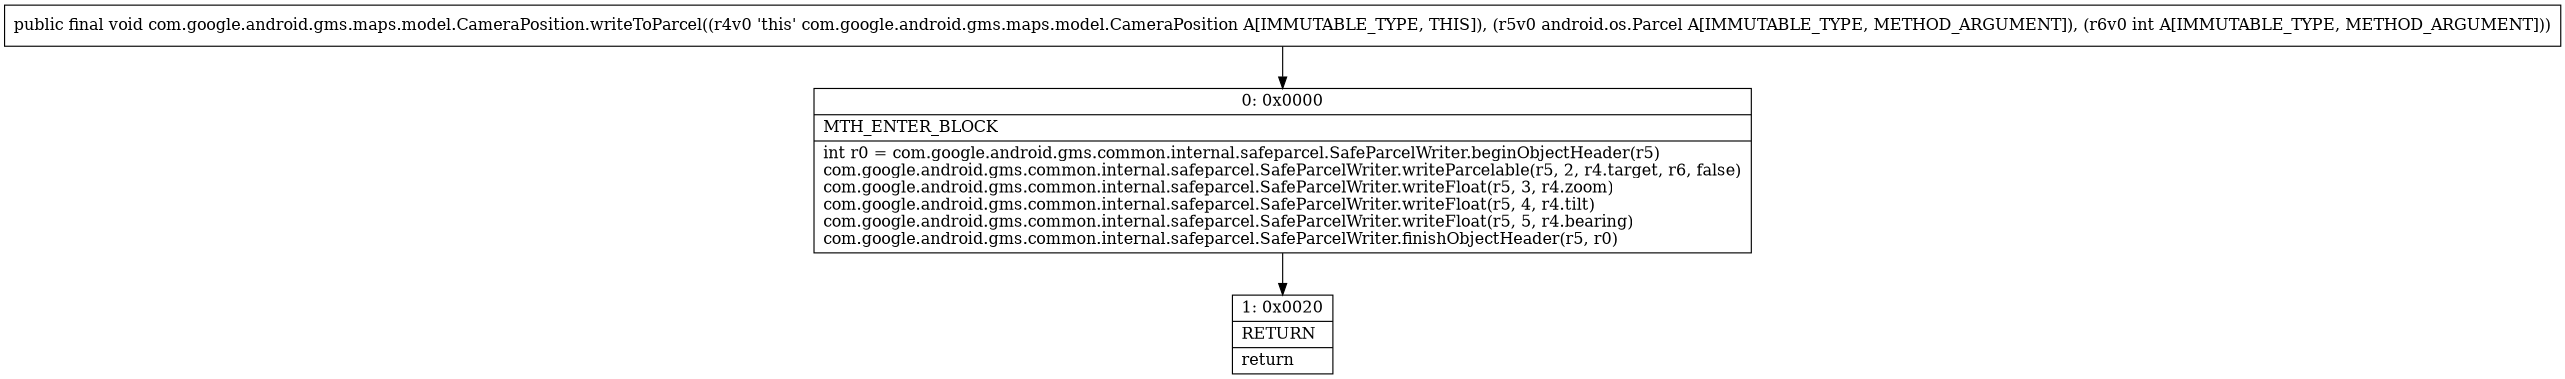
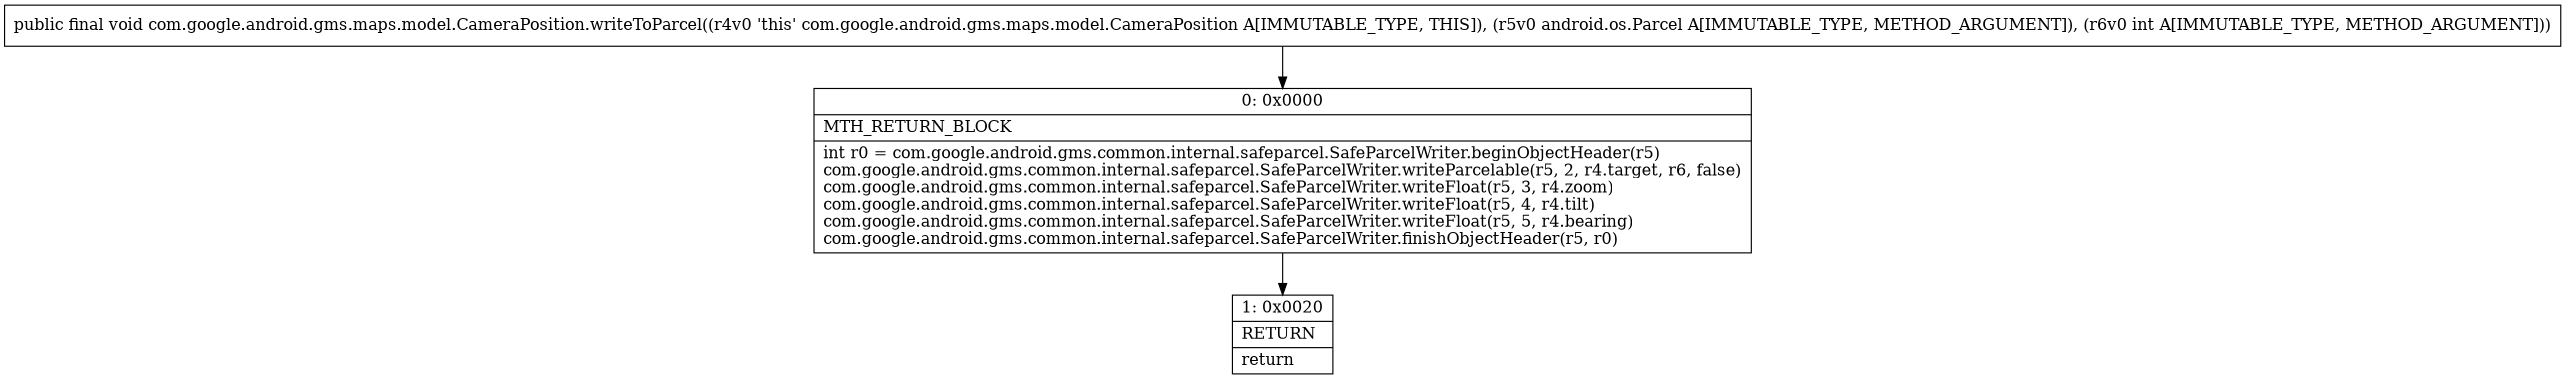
(911, 127) -> (918, 127)
